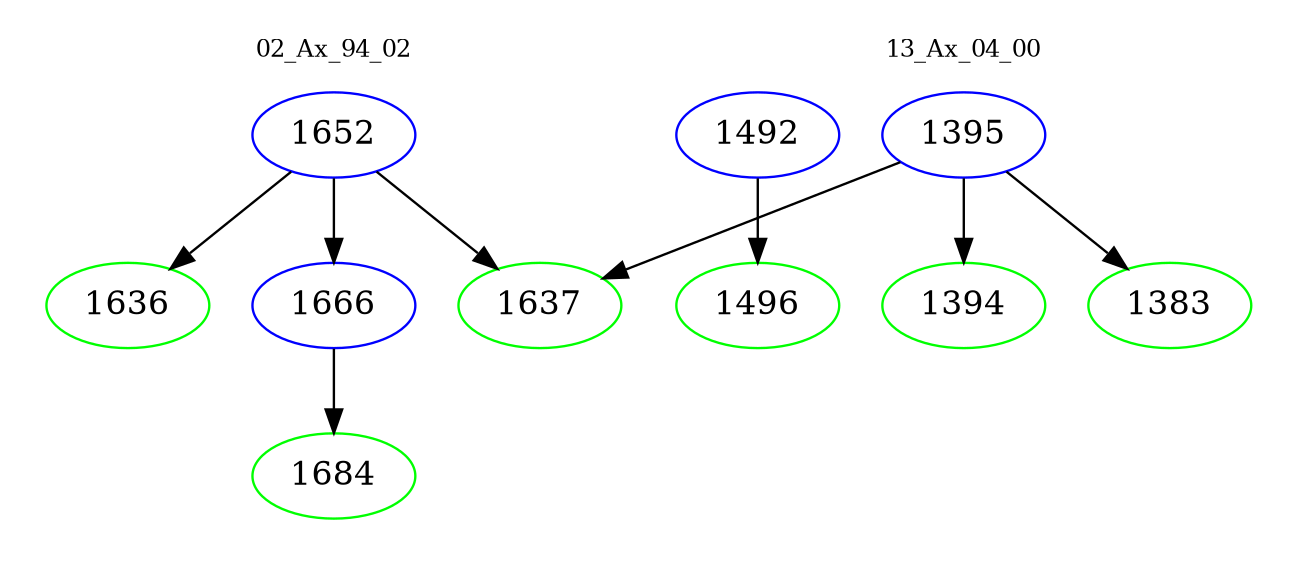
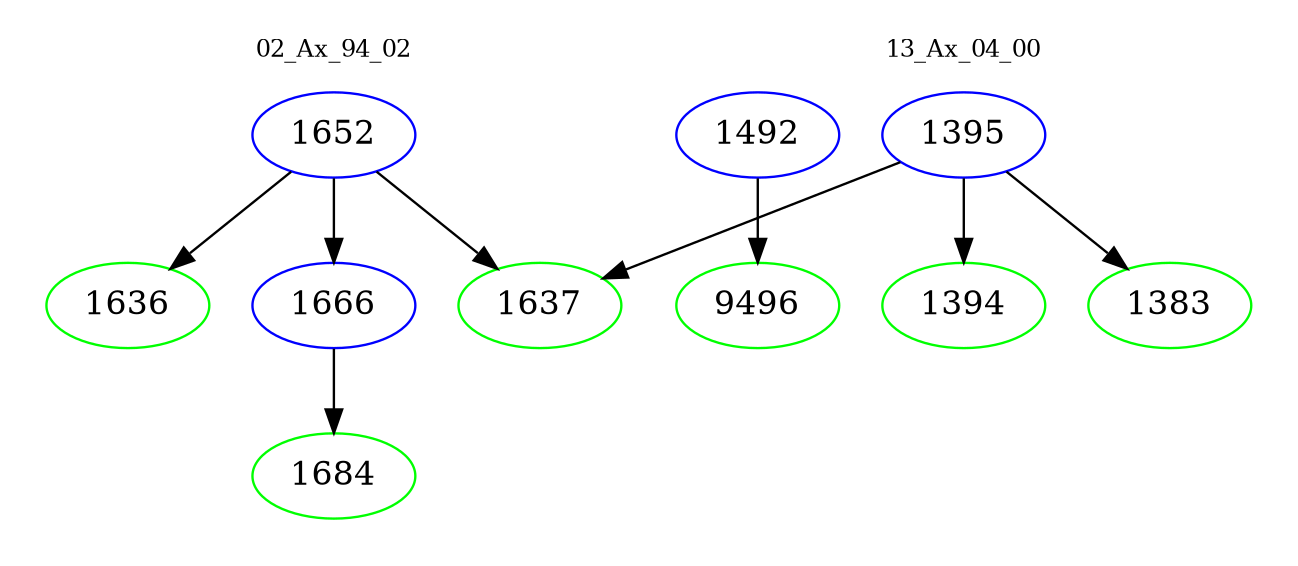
(758, 305) -> (758, 305)
